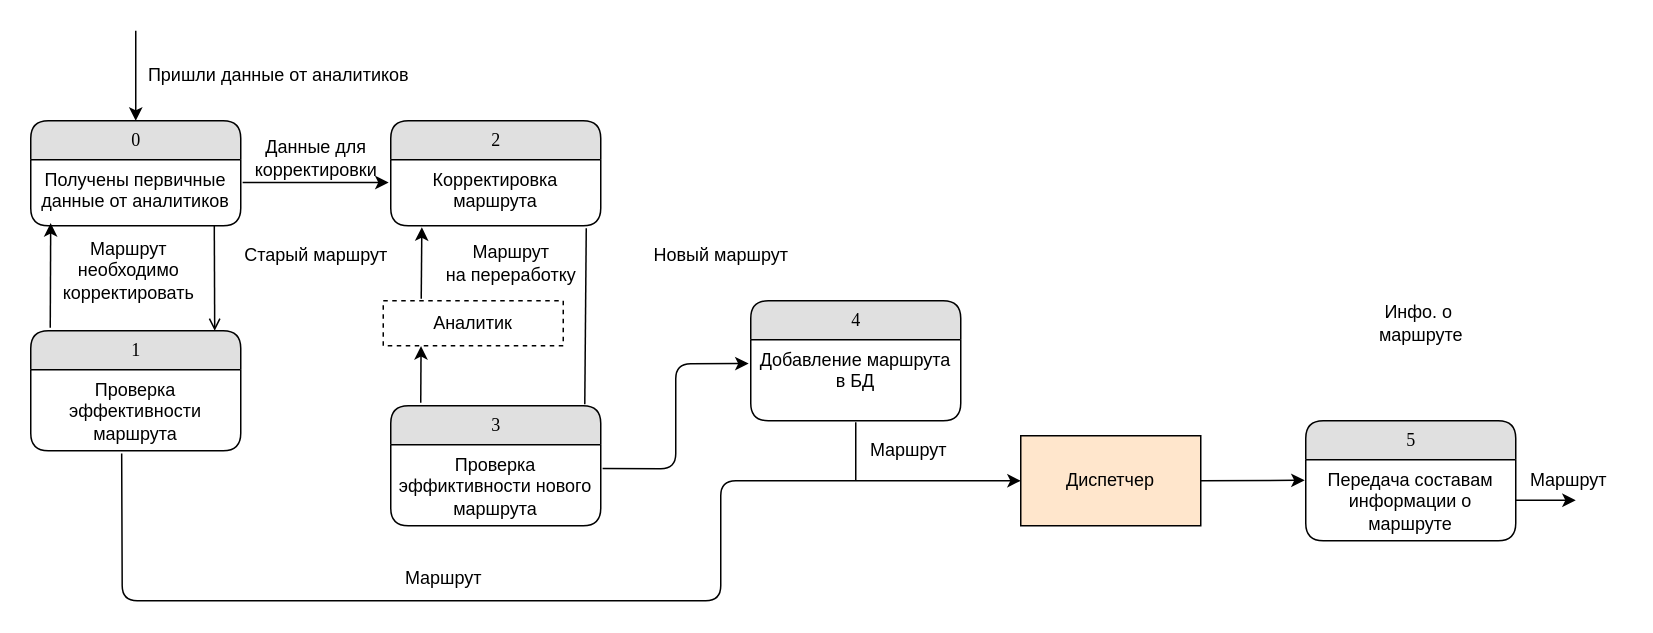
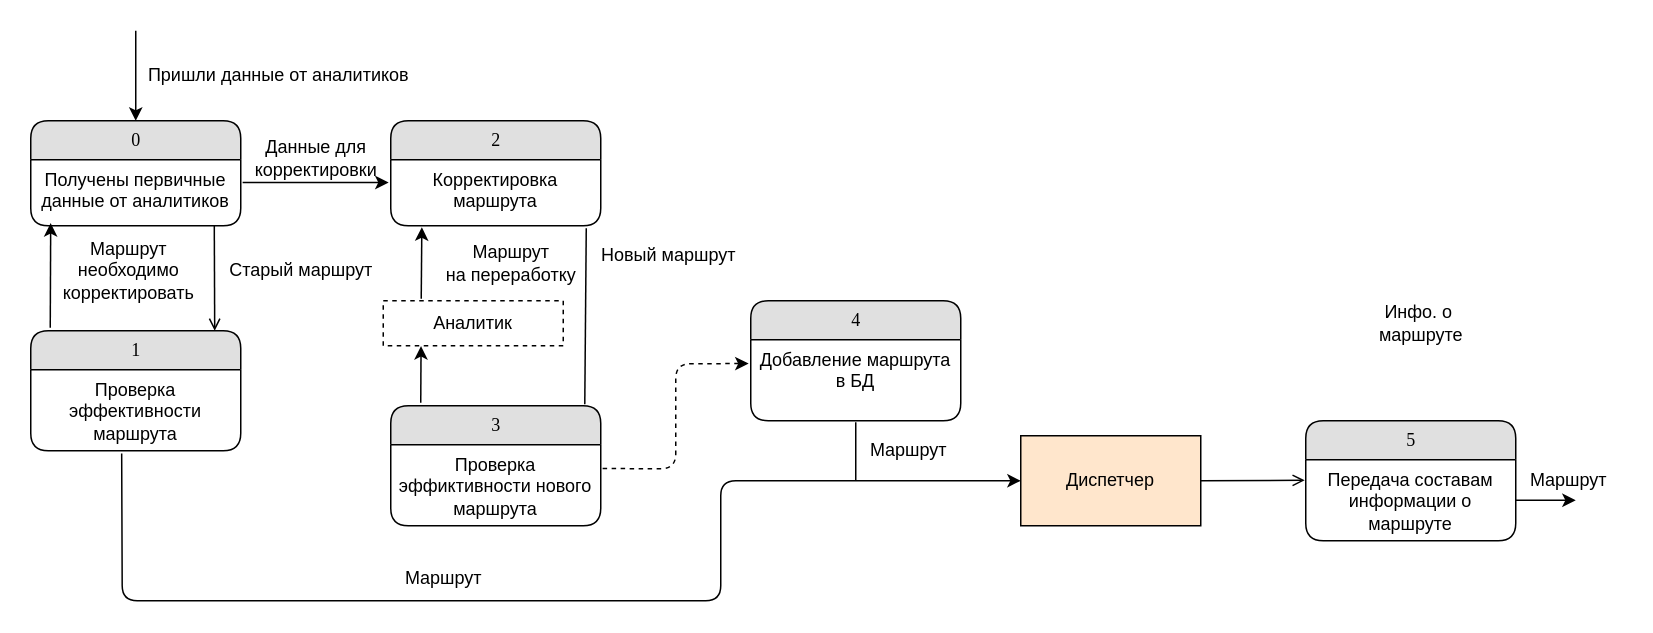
(316, 256) -> (301, 271)
(721, 256) -> (668, 256)
(676, 423) -> (676, 423)
(1293, 480) -> (1295, 480)
